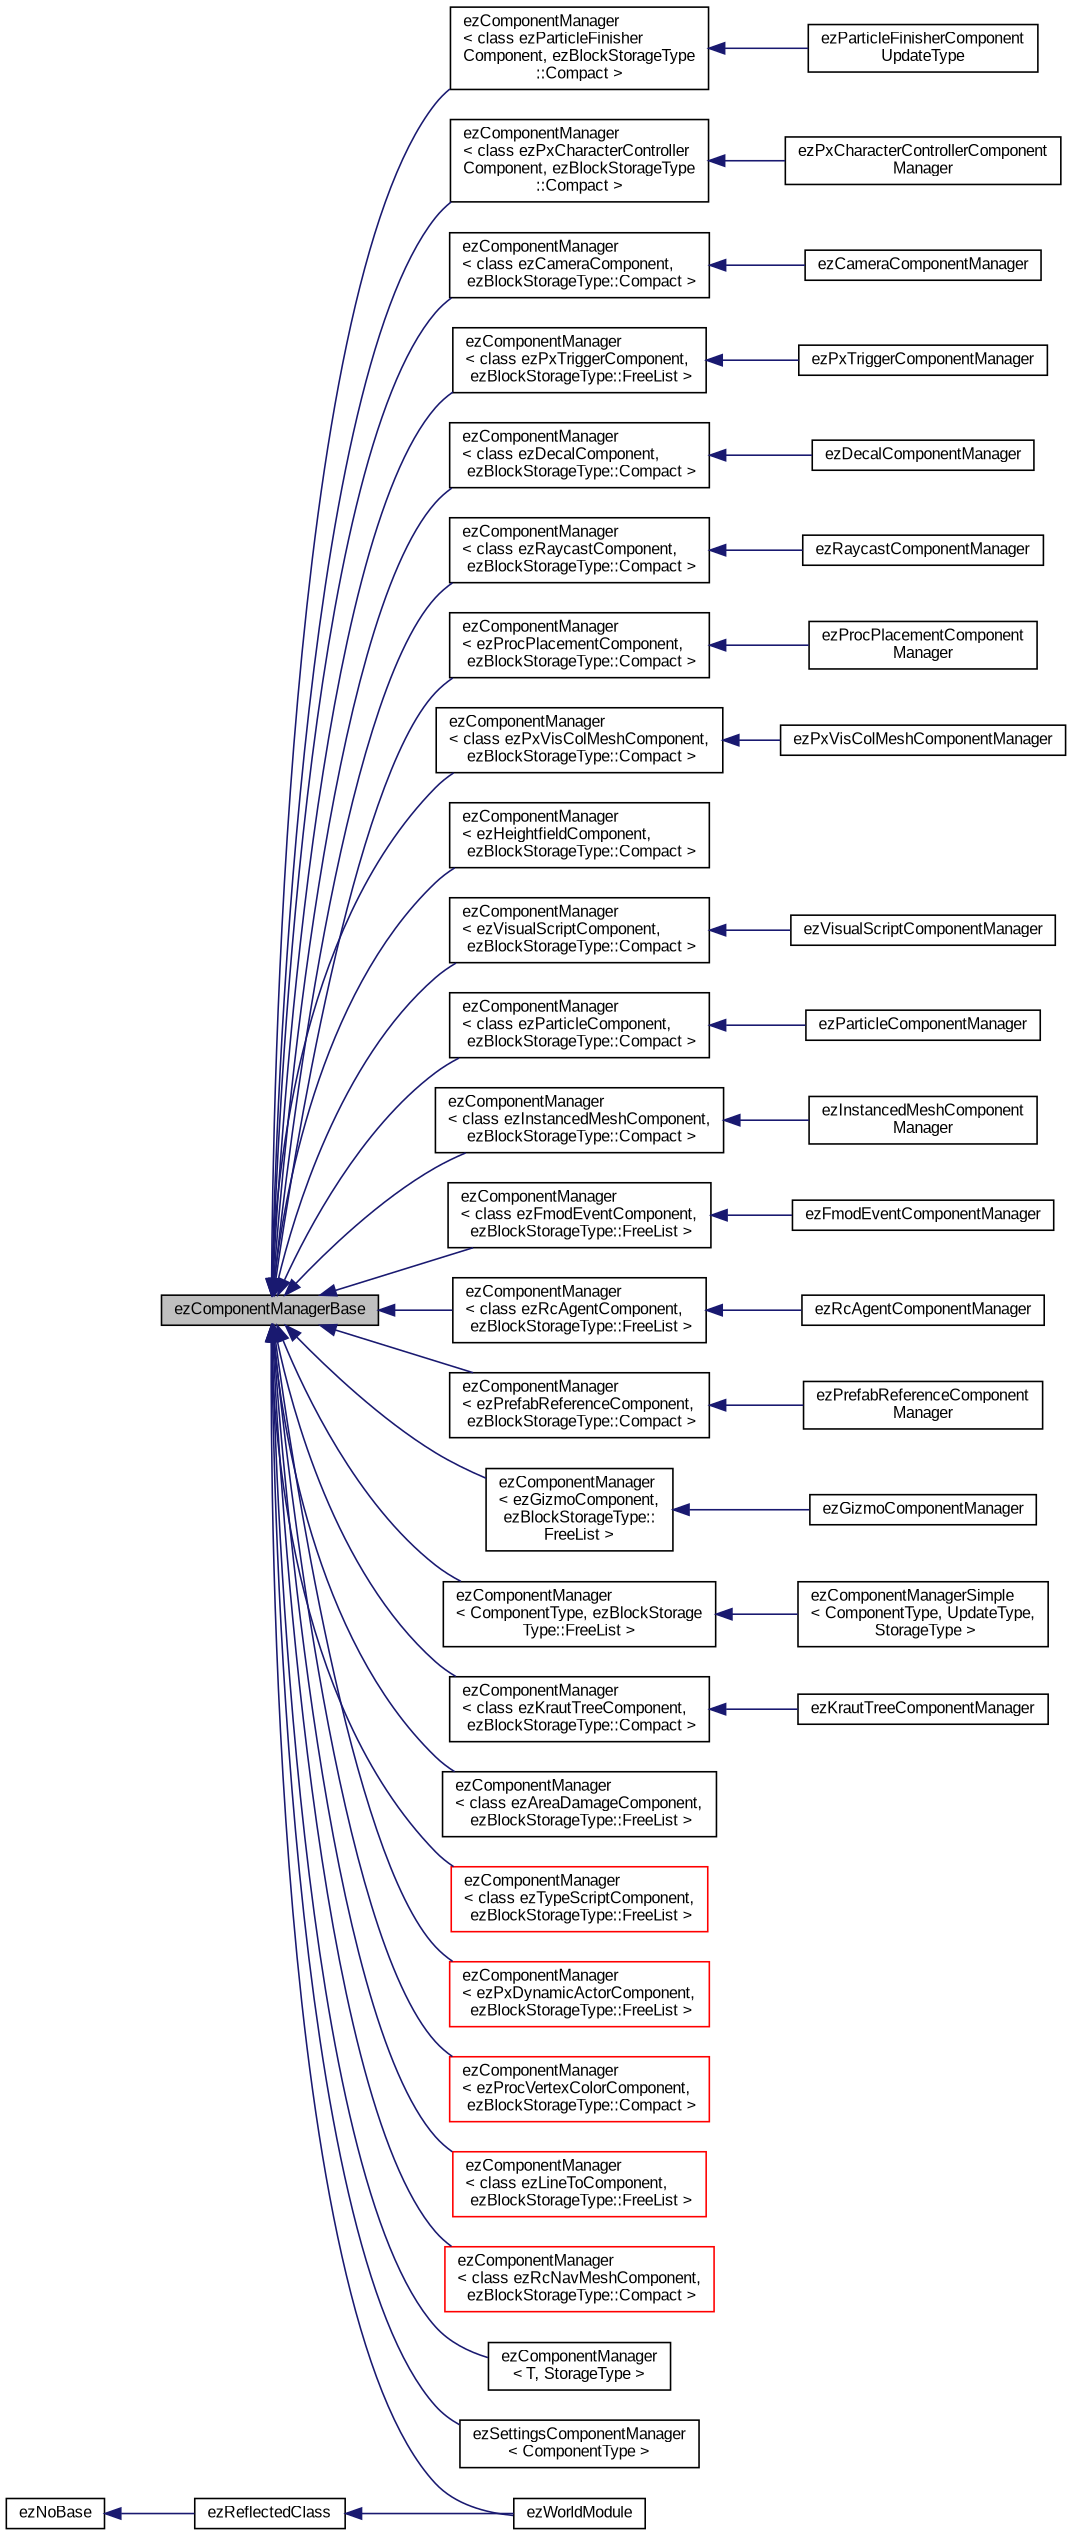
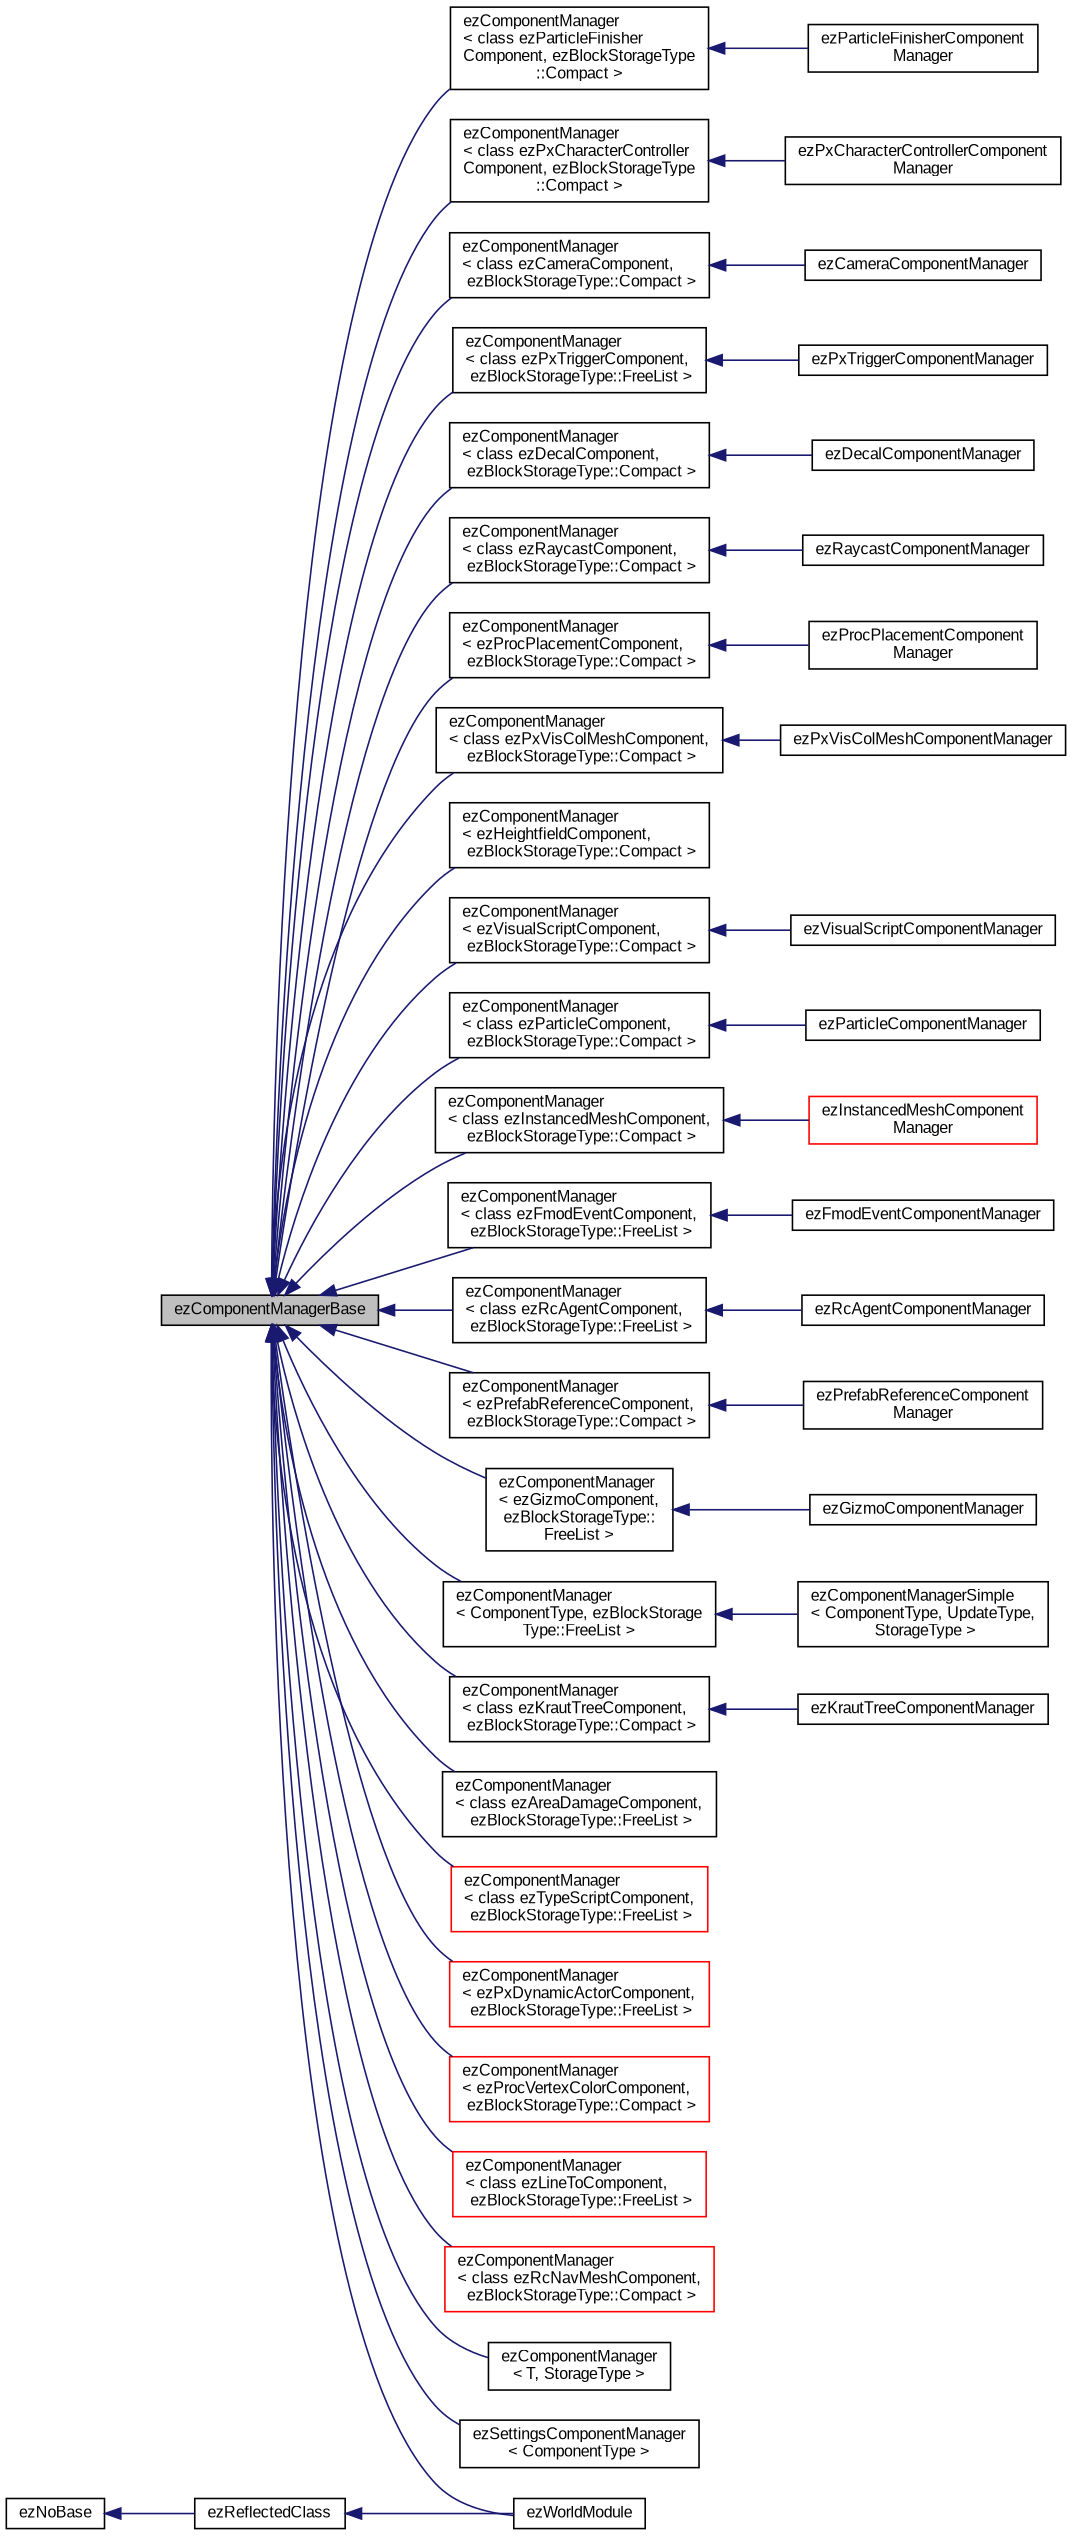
(923, 48) -> (923, 48)
(923, 1120) -> (923, 1120)
